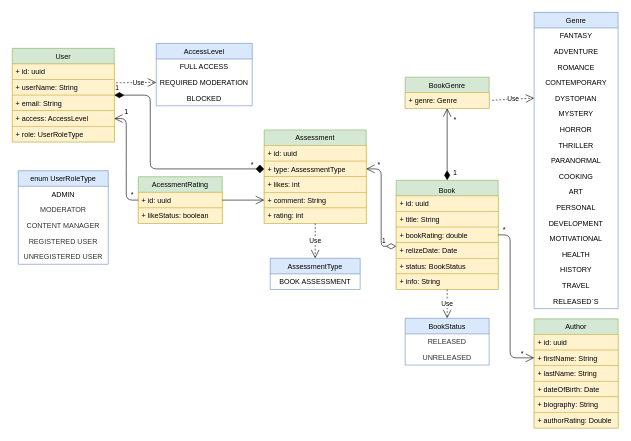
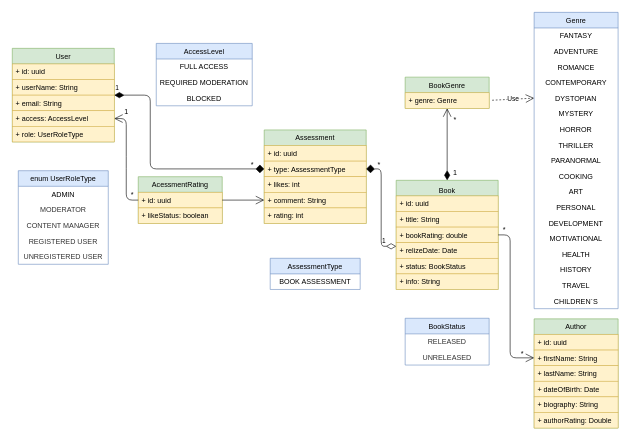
(135, 83) -> none
(372, 169) -> (379, 169)
(315, 241) -> none
(576, 301) -> (576, 301)
(447, 304) -> none
